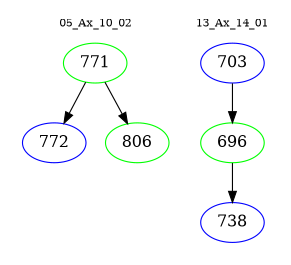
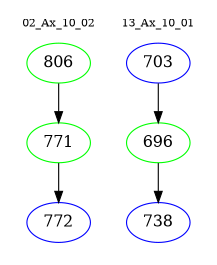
(96, 24) -> (59, 24)
(232, 24) -> (158, 24)
(114, 98) -> (59, 98)
